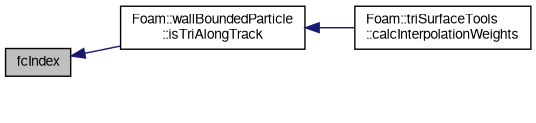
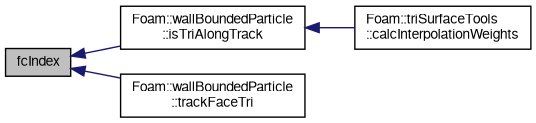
none -> (213, 96)
